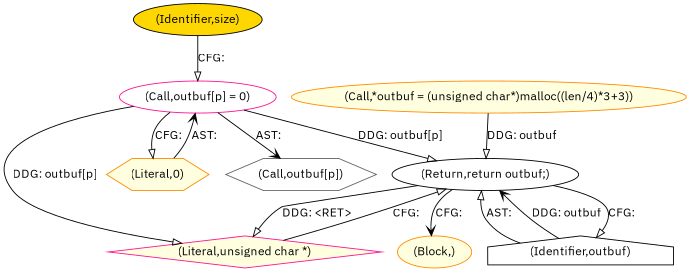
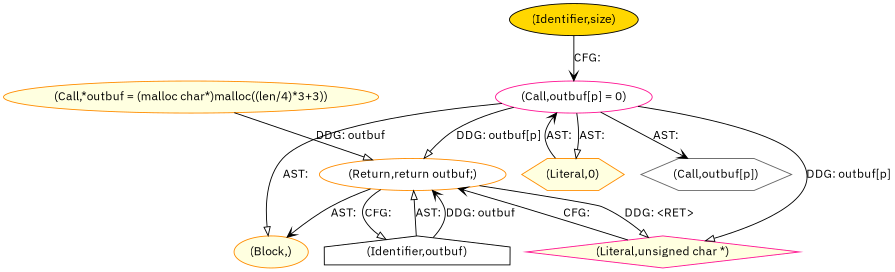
(198, 54) -> (574, 54)
(489, 97) -> (191, 97)
none -> (354, 127)
(170, 136) -> (593, 136)
(485, 174) -> (413, 174)
(451, 213) -> (345, 213)
(361, 217) -> (548, 215)
